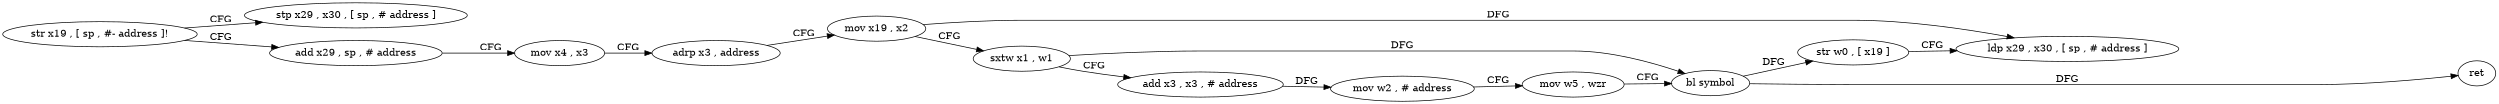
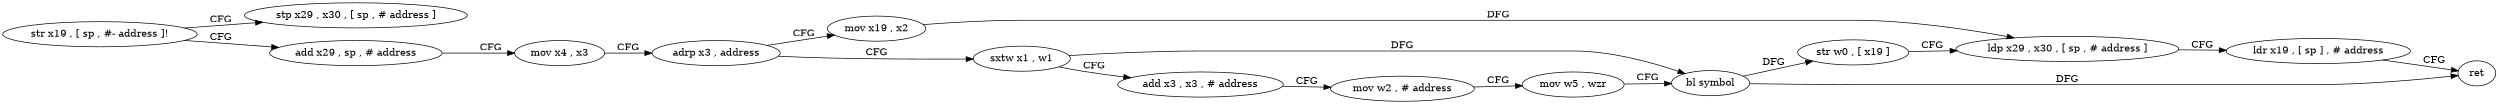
(946, 43) -> (872, 59)
none -> (2318, 51)
(1307, 81) -> (1307, 81)
